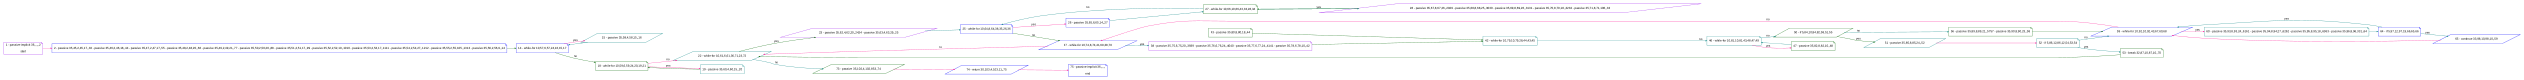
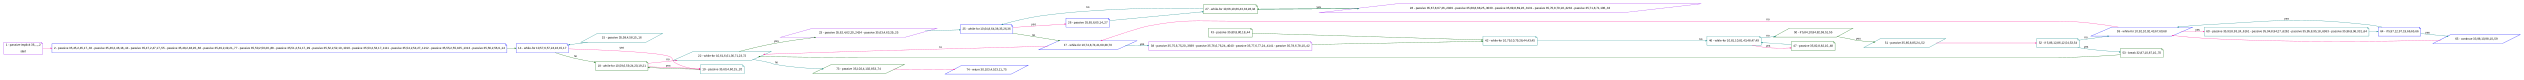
(1990, 32) -> none
(574, 42) -> (636, 52)
(1088, 70) -> none
